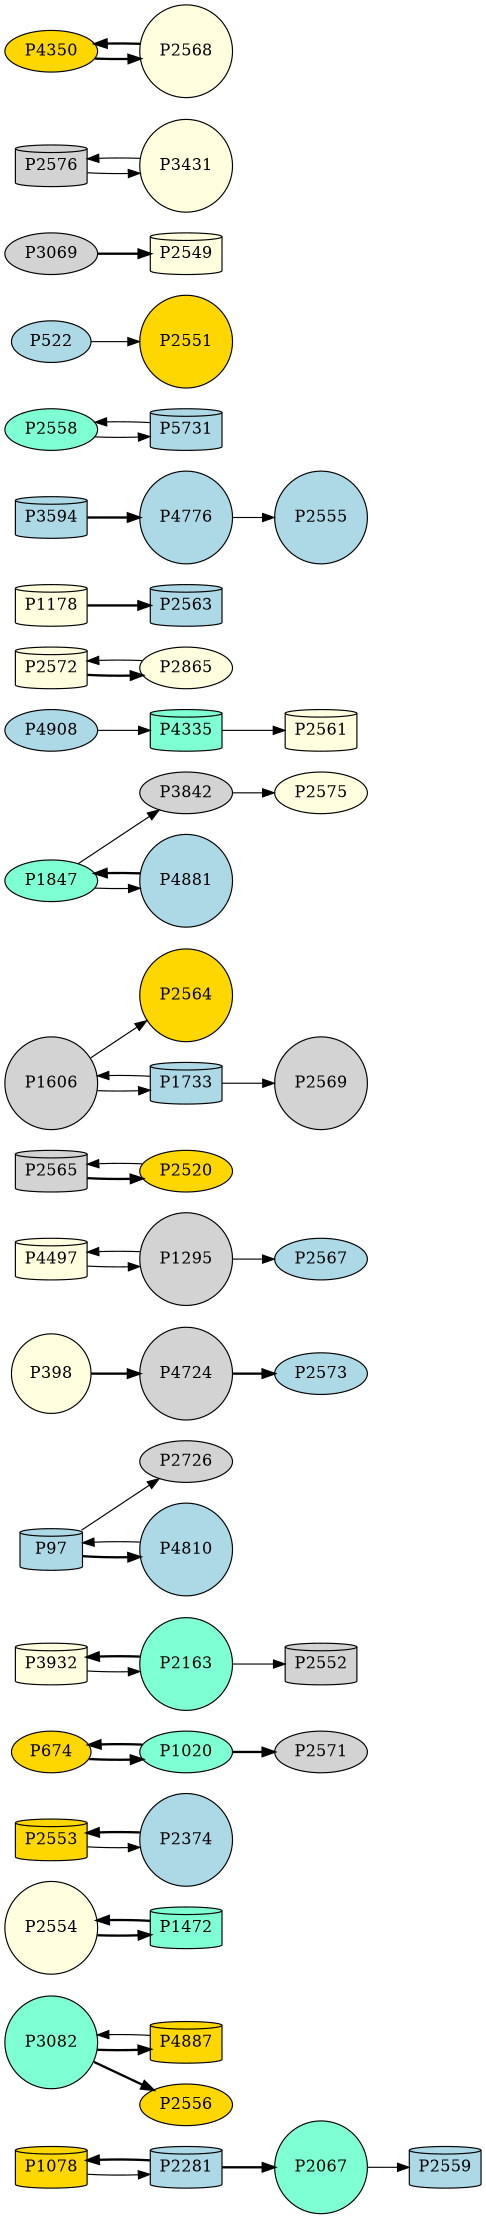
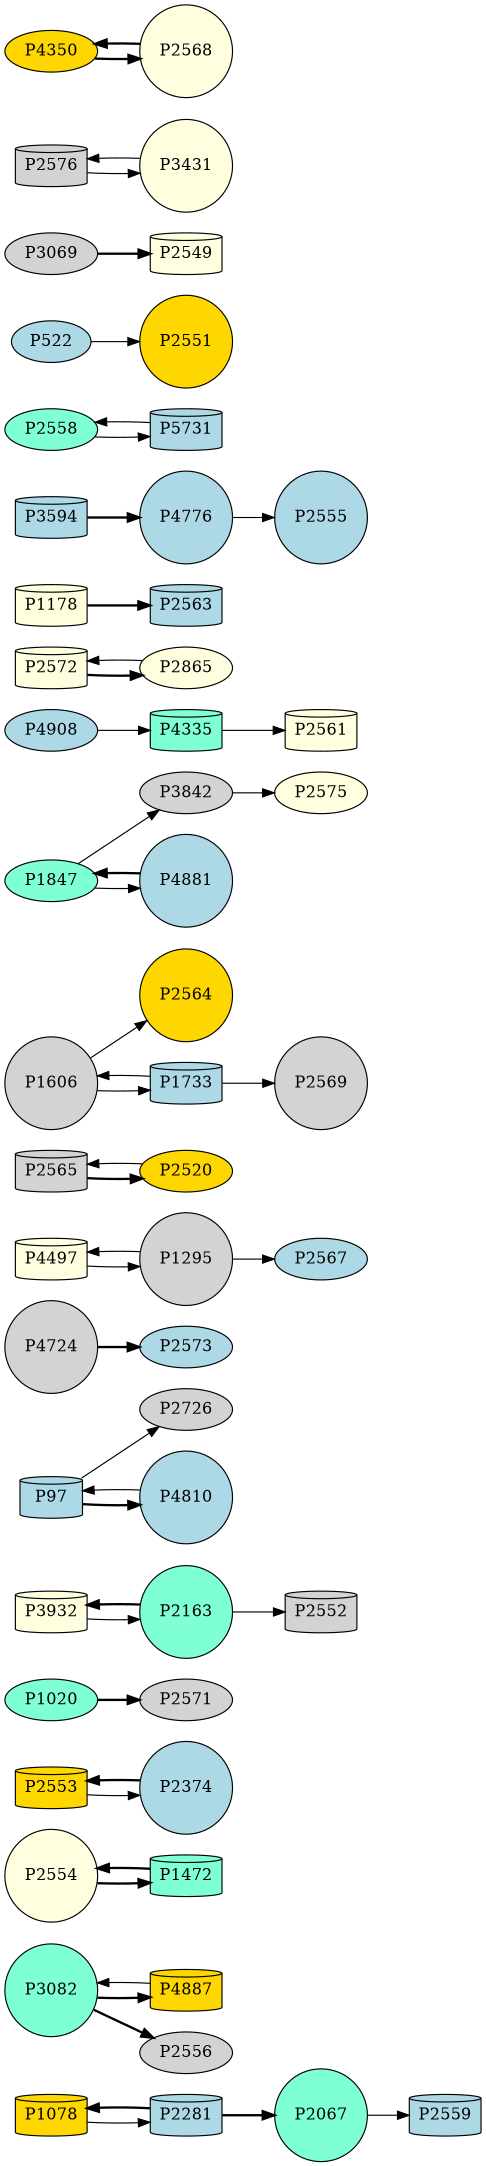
(51, 1374) -> none
(51, 1752) -> none
(186, 2105) -> (186, 2053)
